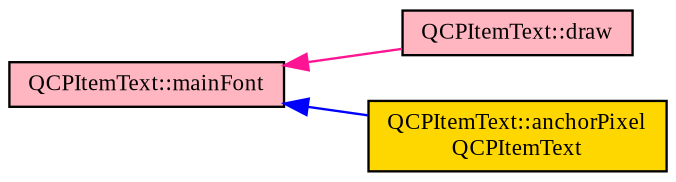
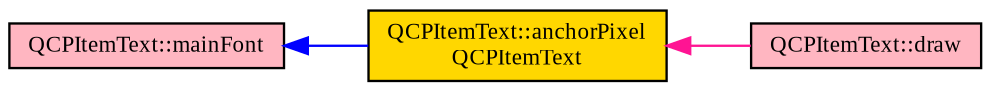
(355, 55) -> (721, 46)
